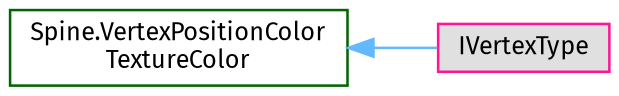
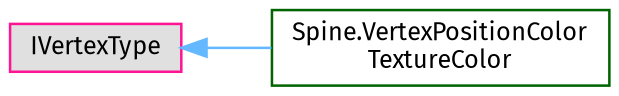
(405, 48) -> (239, 48)
